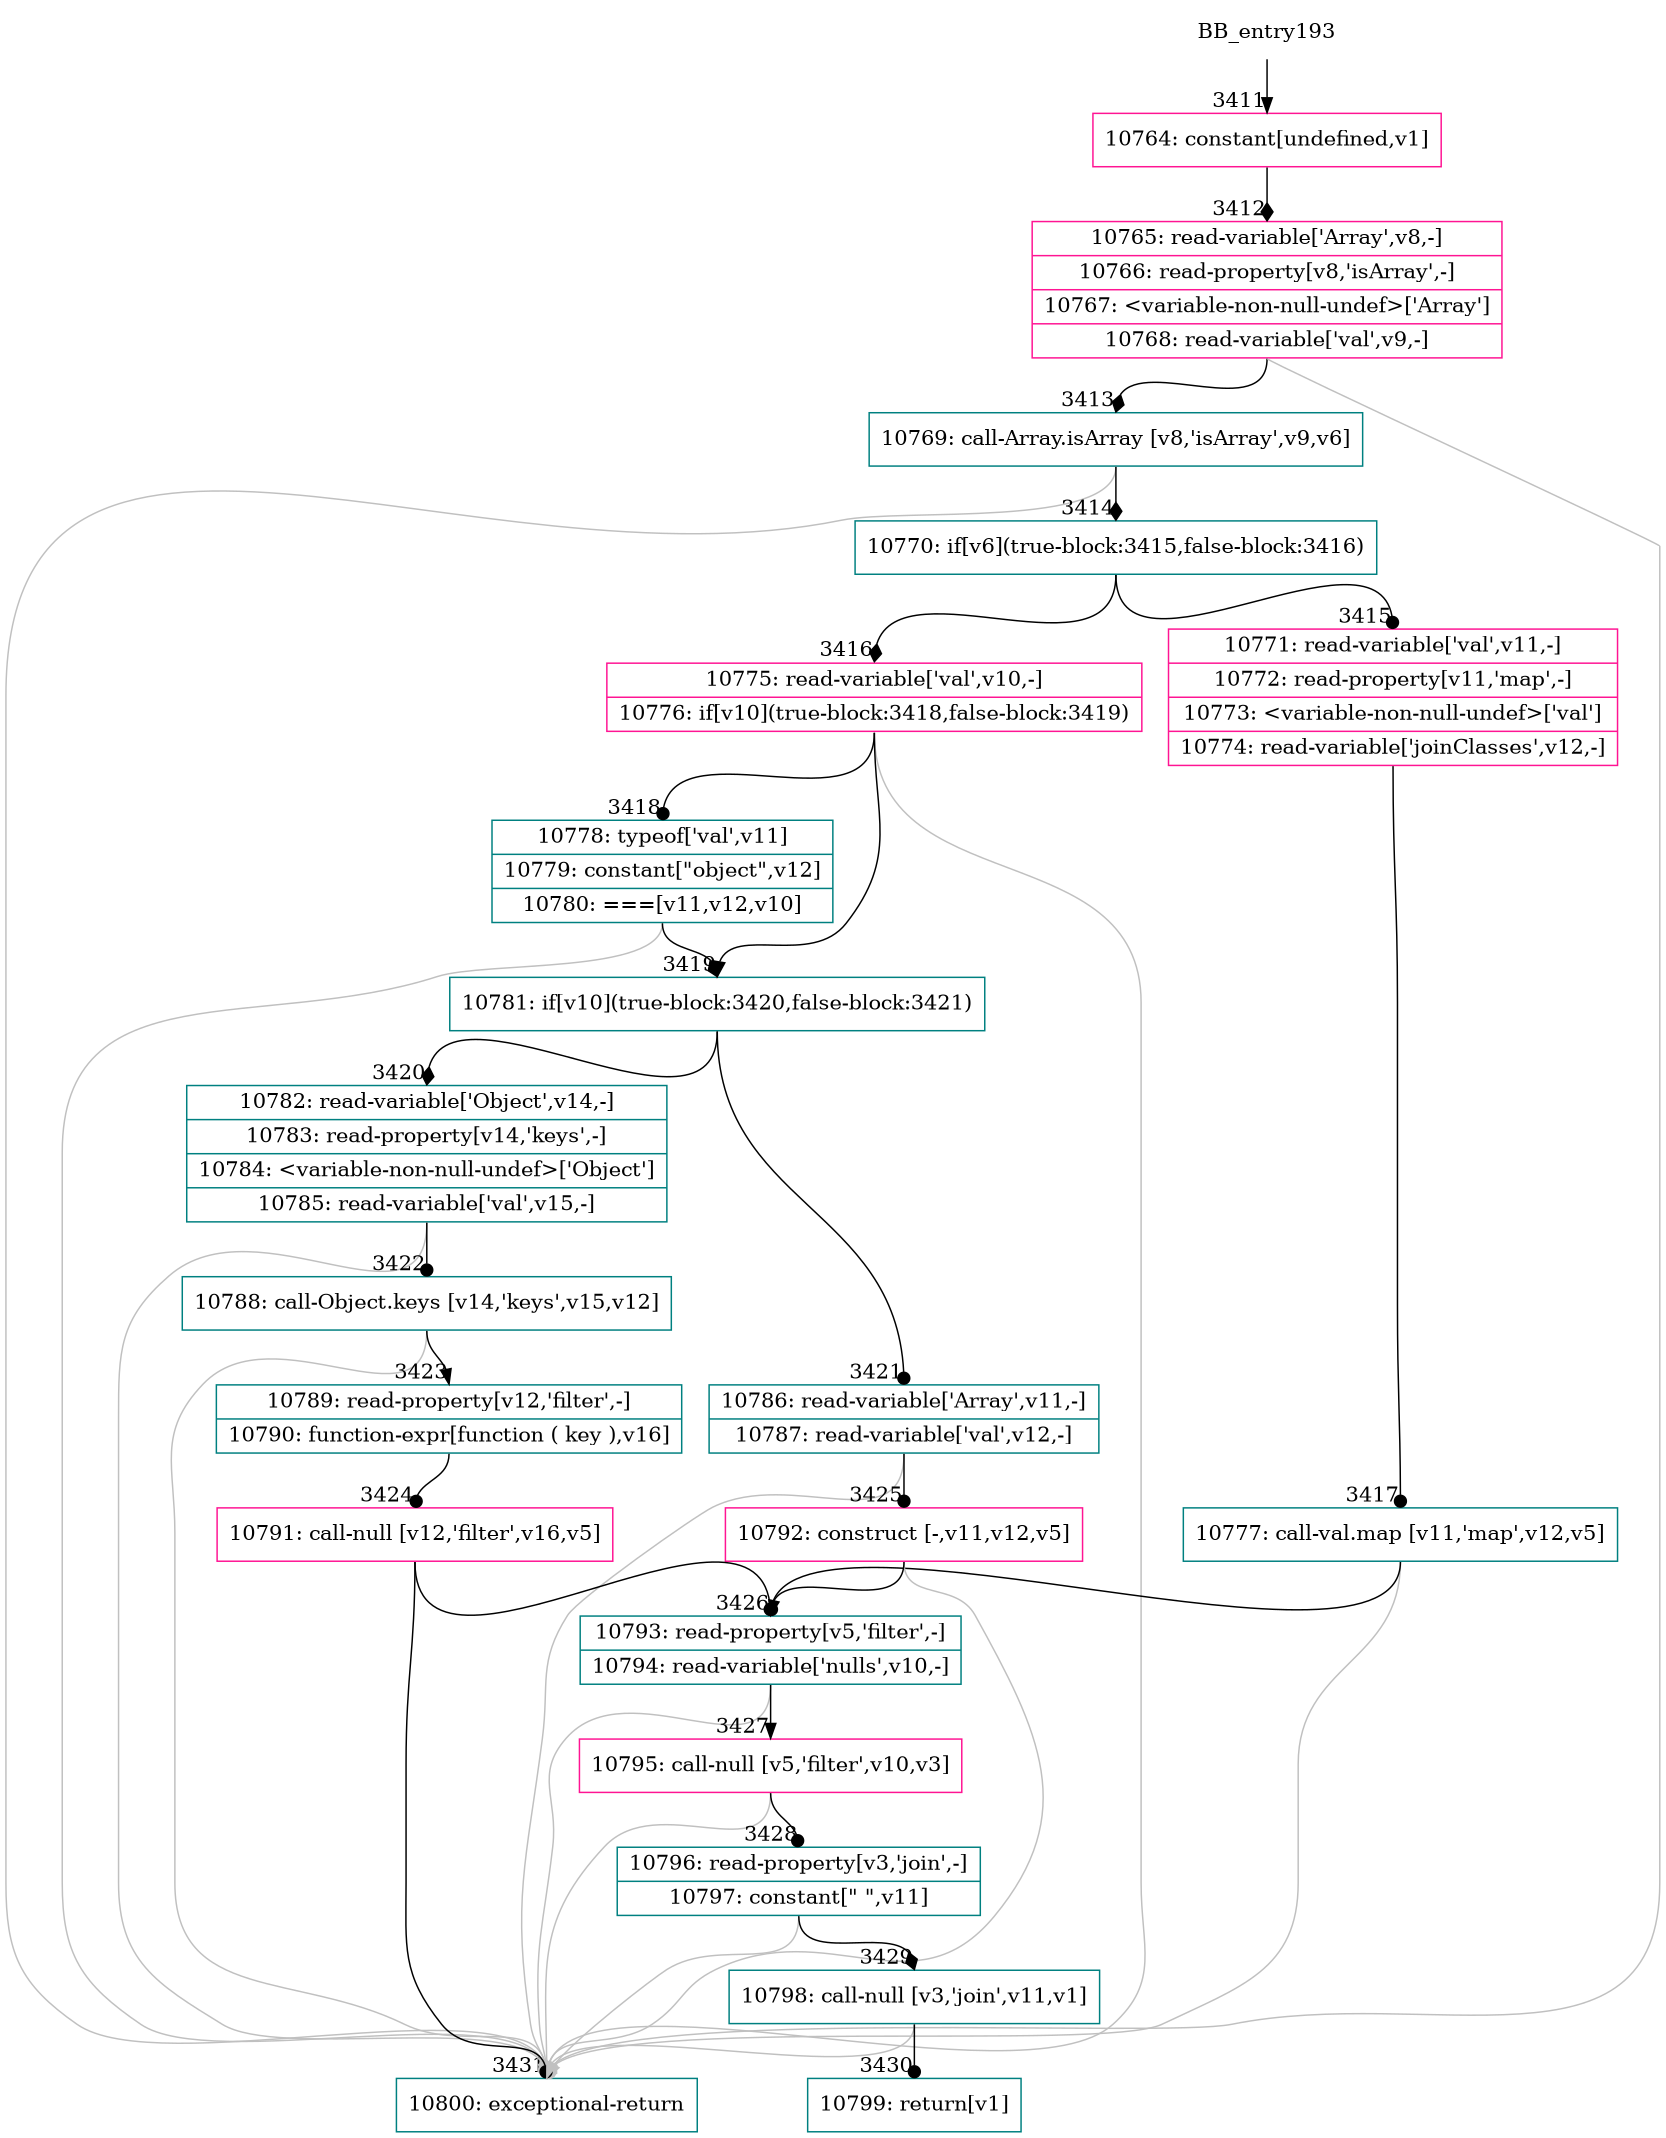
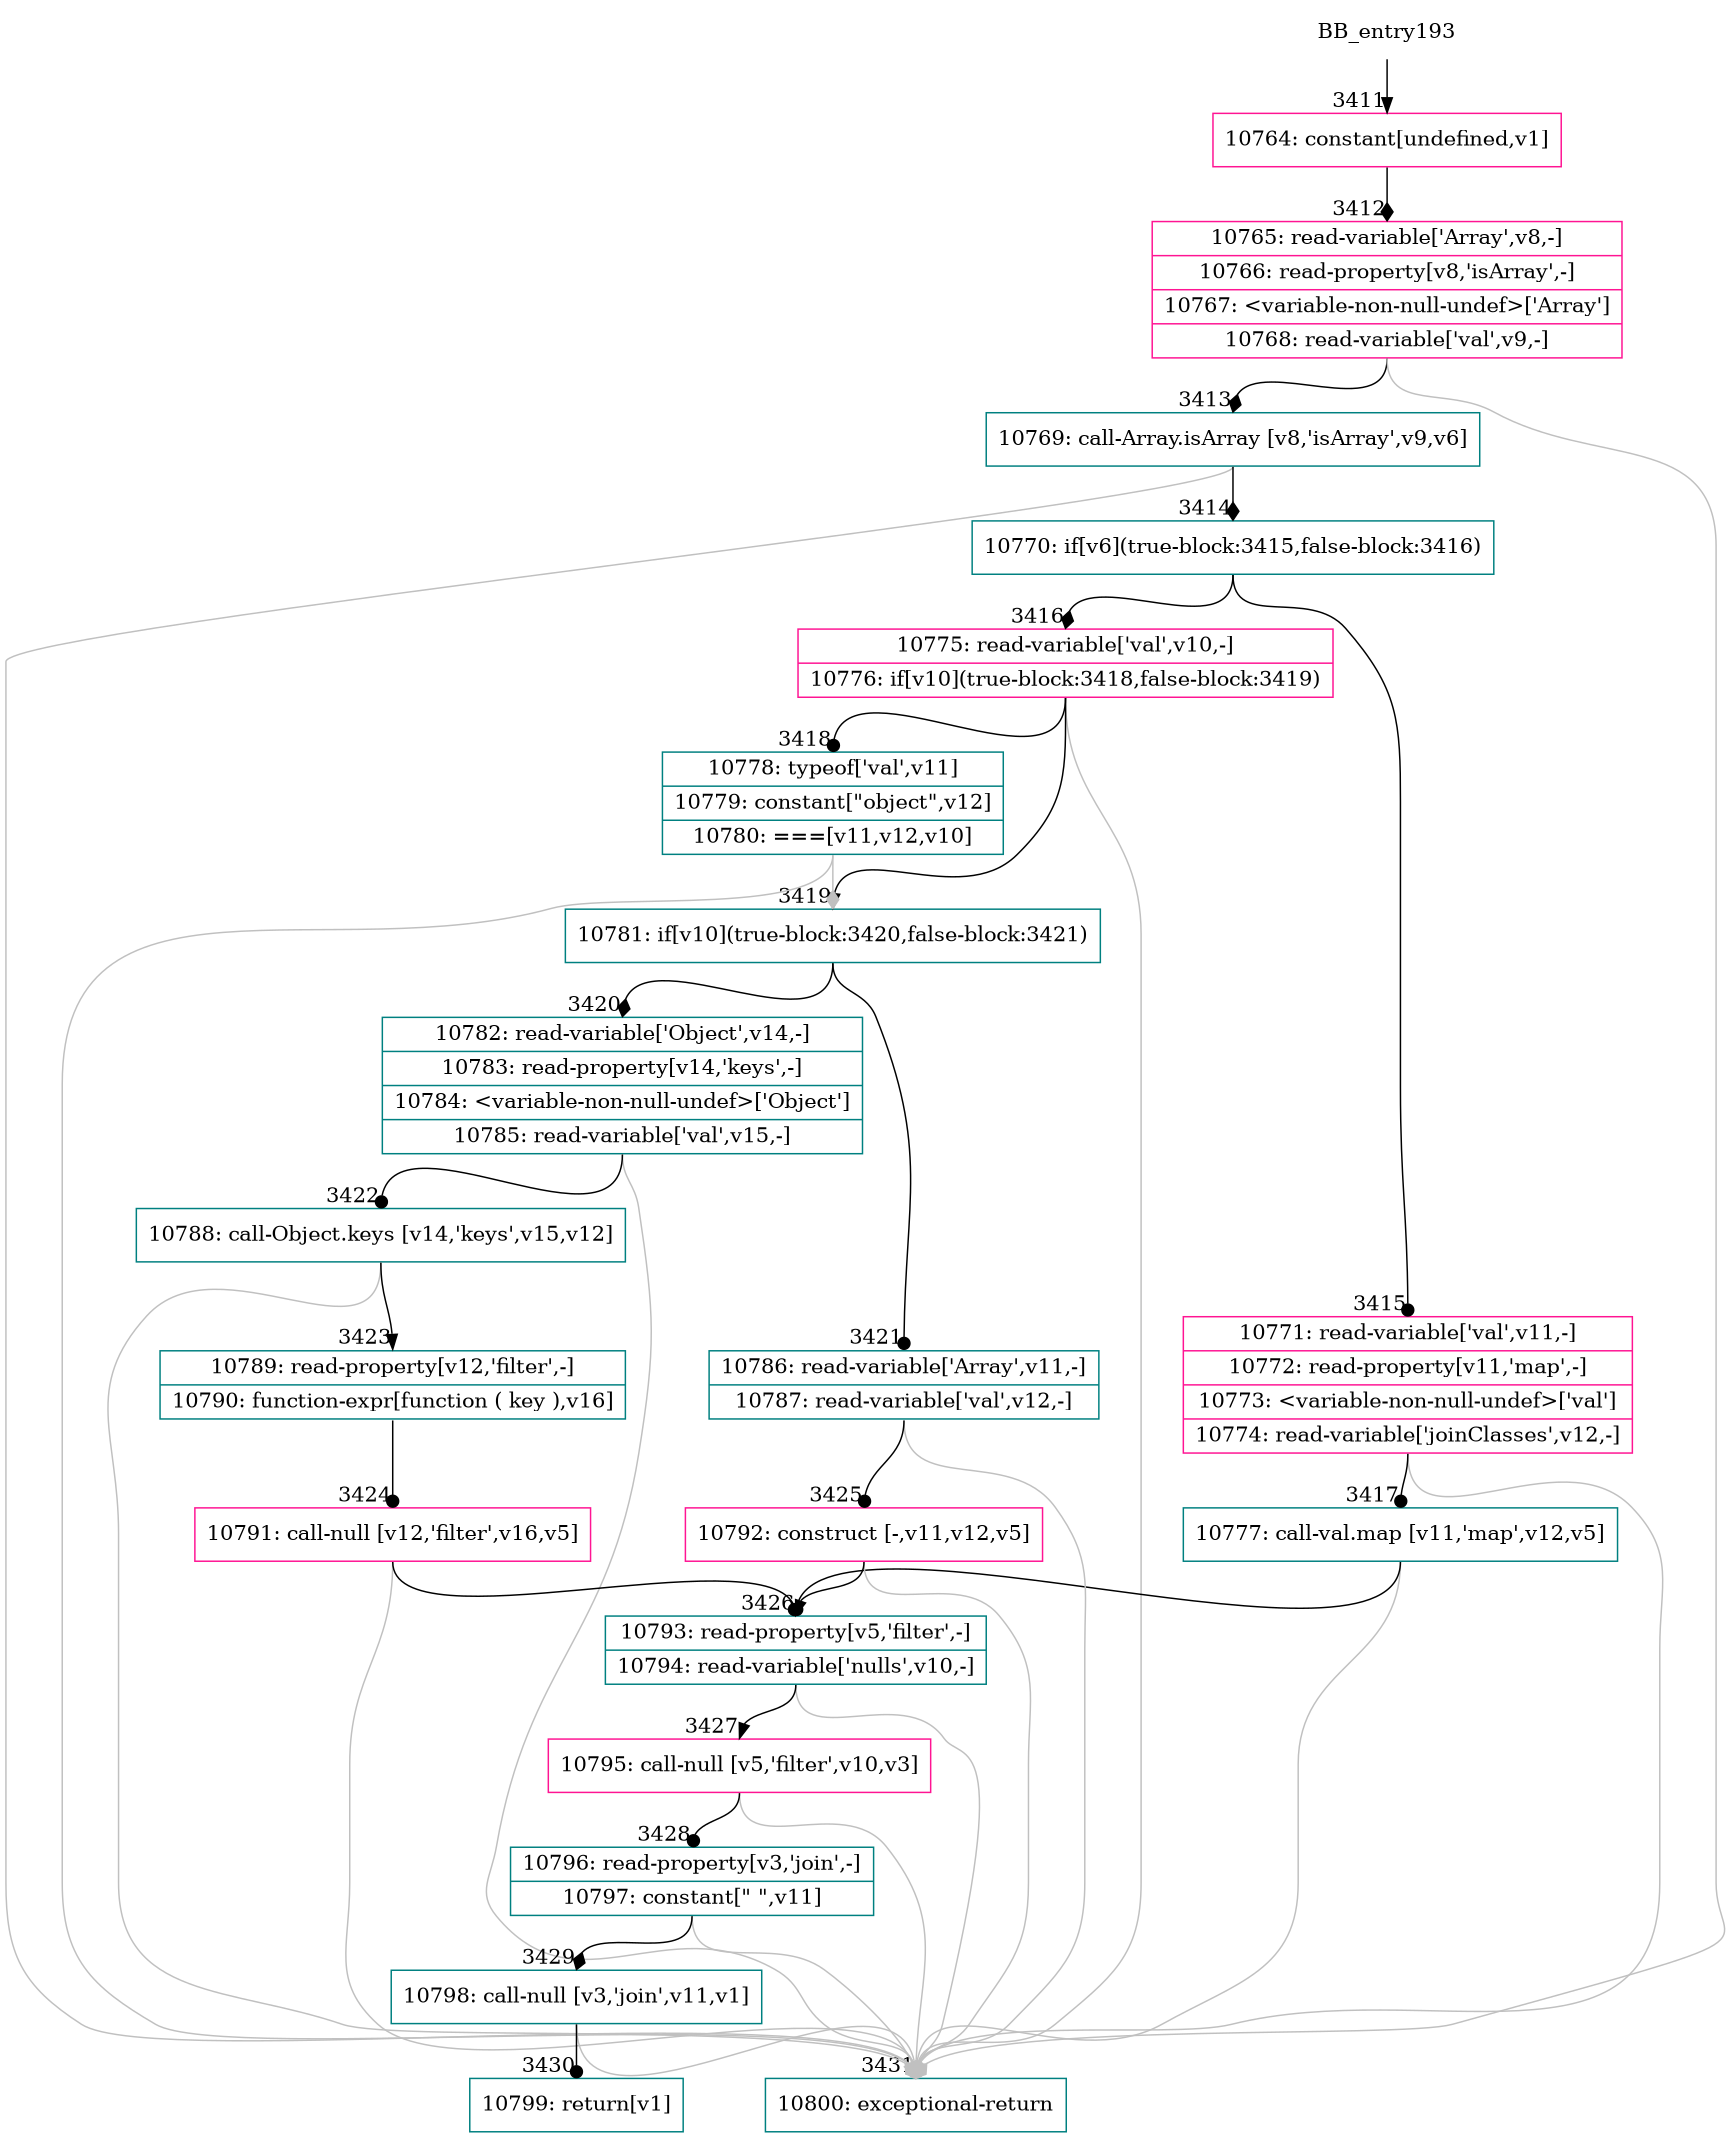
(681, 947) -> (833, 876)
(406, 1856) -> (368, 2014)
none -> (1650, 1938)
